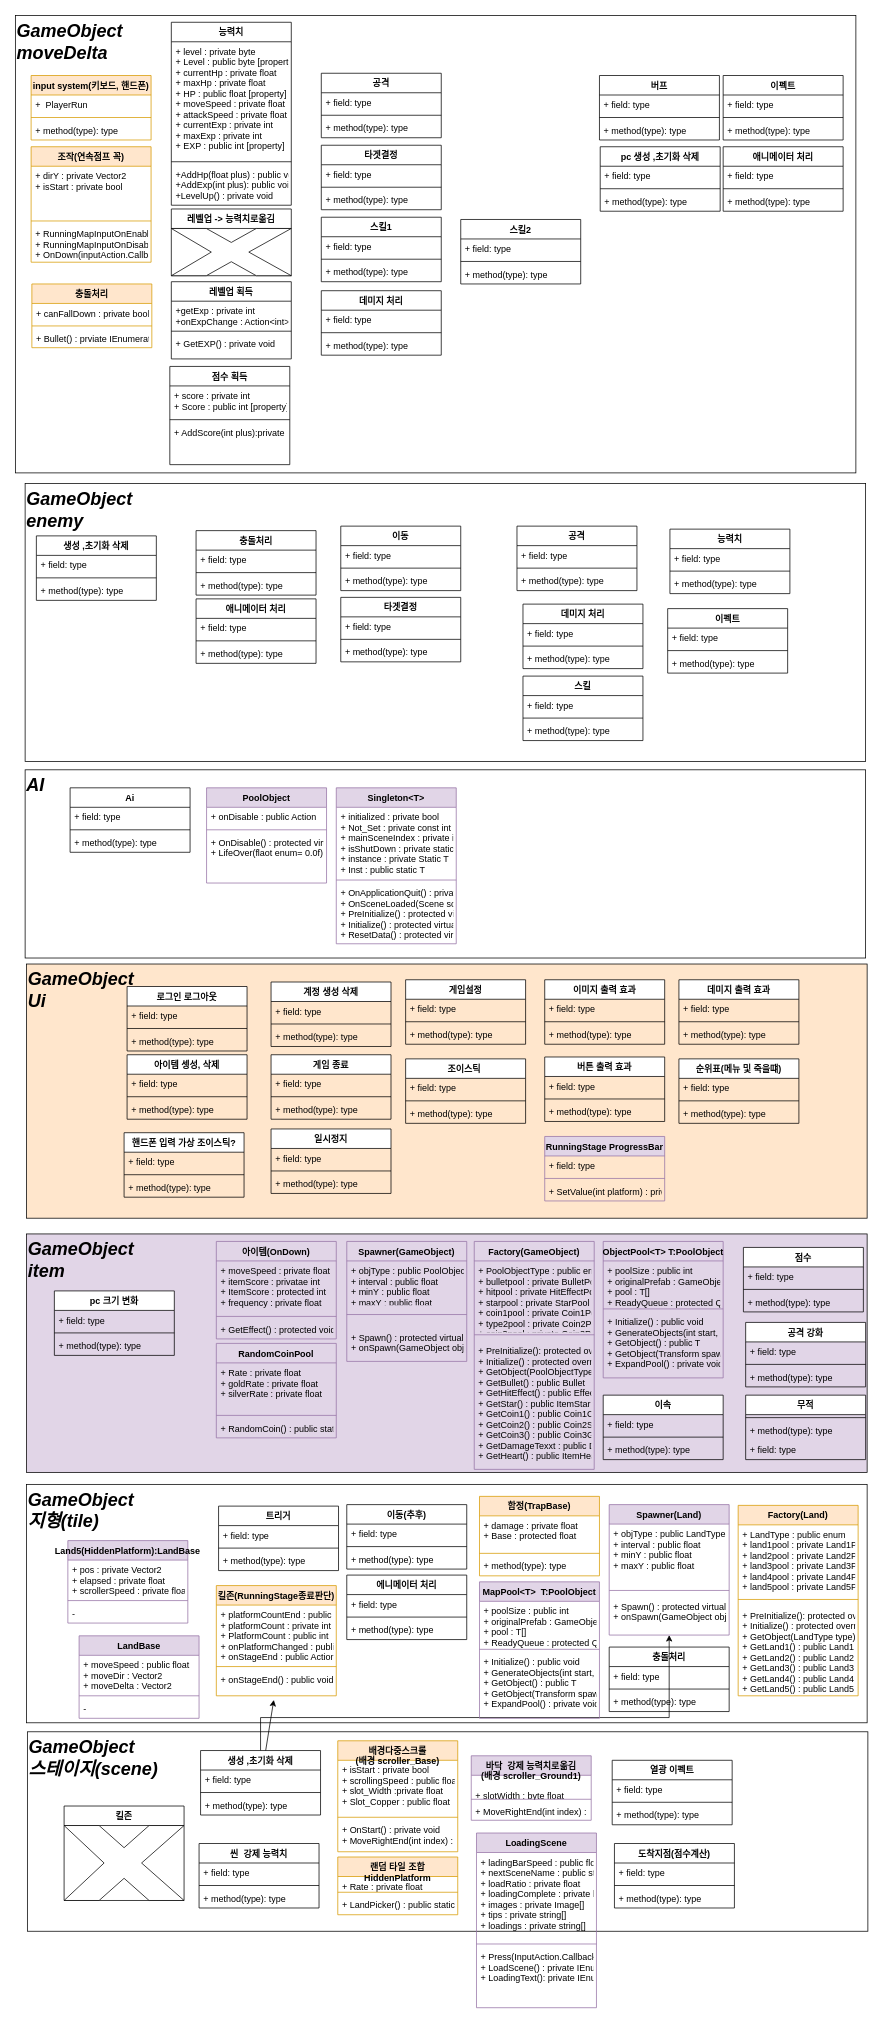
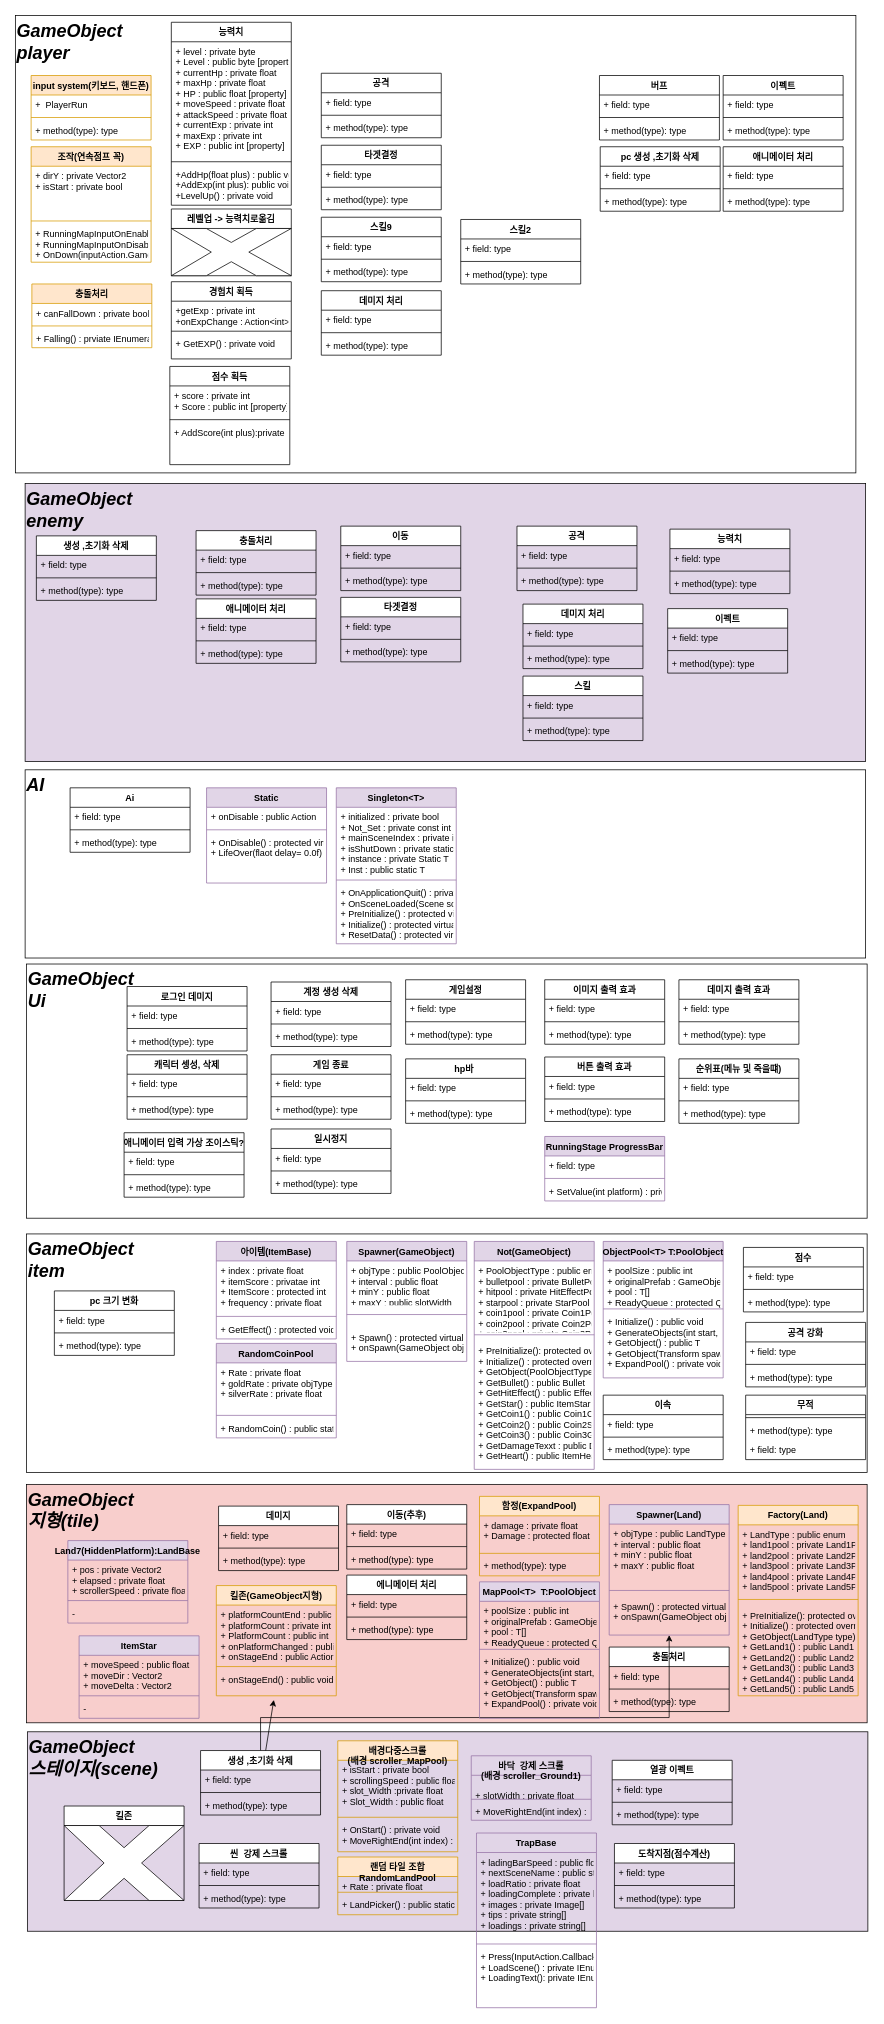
(67, 42) -> (67, 42)
(381, 227) -> (381, 227)
(131, 234) -> (131, 234)
(231, 292) -> (231, 292)
(107, 339) -> (109, 339)
(446, 623) -> (446, 623)
(266, 798) -> (266, 798)
(294, 843) -> (294, 843)
(187, 997) -> (187, 997)
(187, 1065) -> (187, 1065)
(465, 1069) -> (465, 1069)
(447, 1091) -> (447, 1091)
(184, 1143) -> (184, 1143)
(276, 1252) -> (276, 1252)
(534, 1252) -> (534, 1252)
(280, 1271) -> (269, 1271)
(425, 1271) -> (425, 1271)
(545, 1271) -> (545, 1271)
(447, 1353) -> (447, 1353)
(268, 1373) -> (268, 1373)
(539, 1507) -> (539, 1507)
(278, 1517) -> (278, 1517)
(536, 1526) -> (536, 1526)
(128, 1551) -> (128, 1551)
(276, 1596) -> (276, 1596)
(447, 1604) -> (447, 1604)
(139, 1646) -> (139, 1646)
(398, 1751) -> (398, 1751)
(531, 1766) -> (531, 1766)
(393, 1771) -> (393, 1771)
(527, 1796) -> (533, 1796)
(448, 1832) -> (448, 1832)
(536, 1844) -> (536, 1844)
(259, 1854) -> (259, 1854)
(398, 1868) -> (398, 1868)
